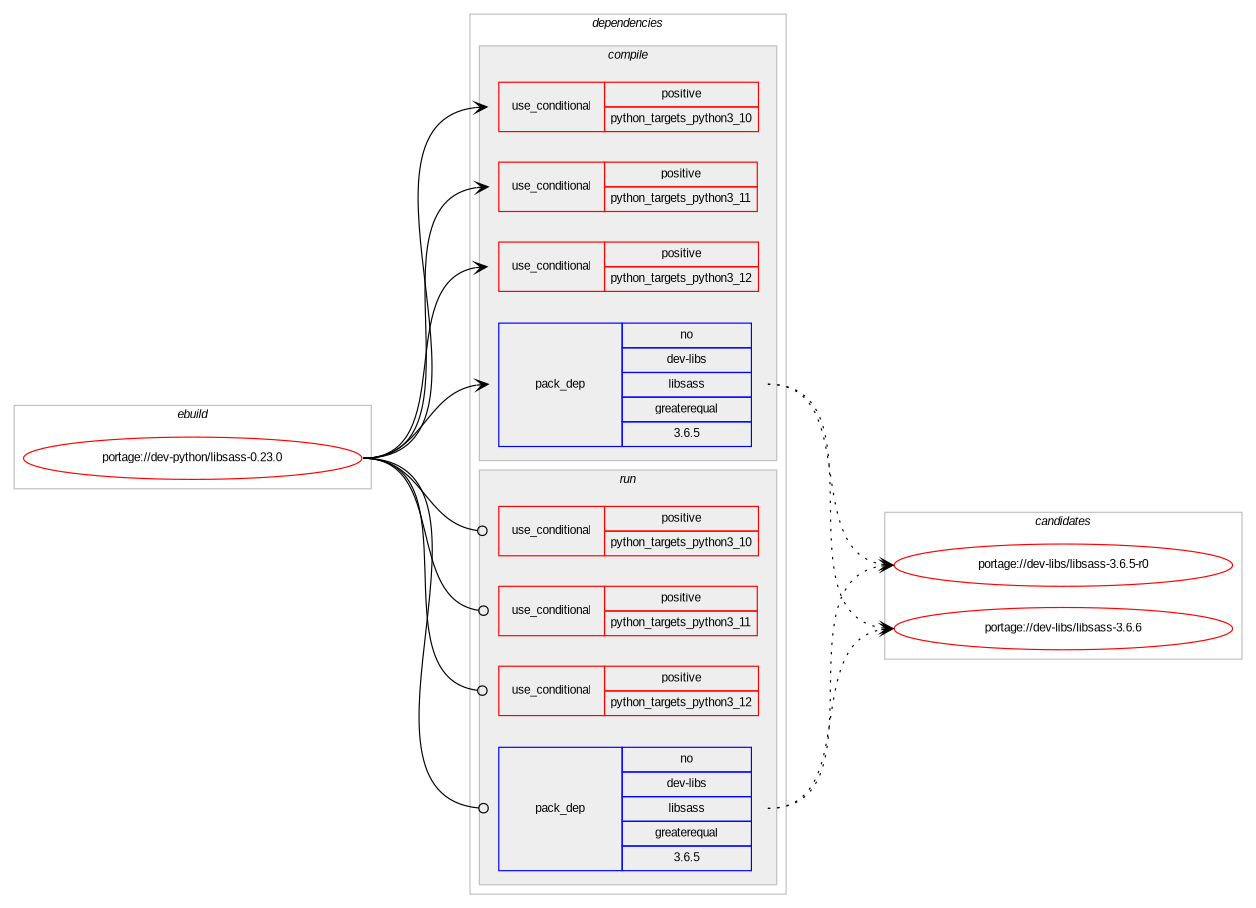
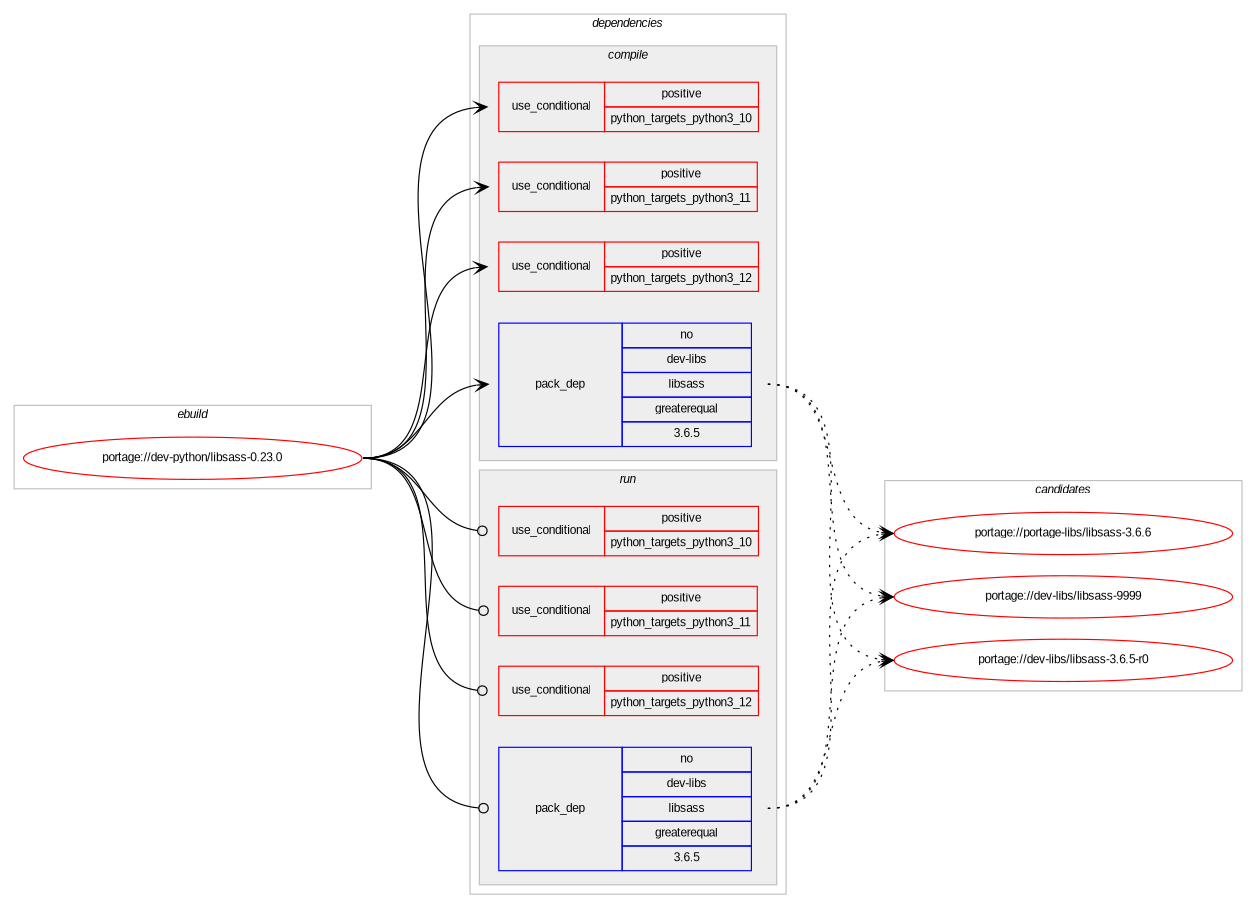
none -> (1063, 597)
(1063, 629) -> (1063, 533)
